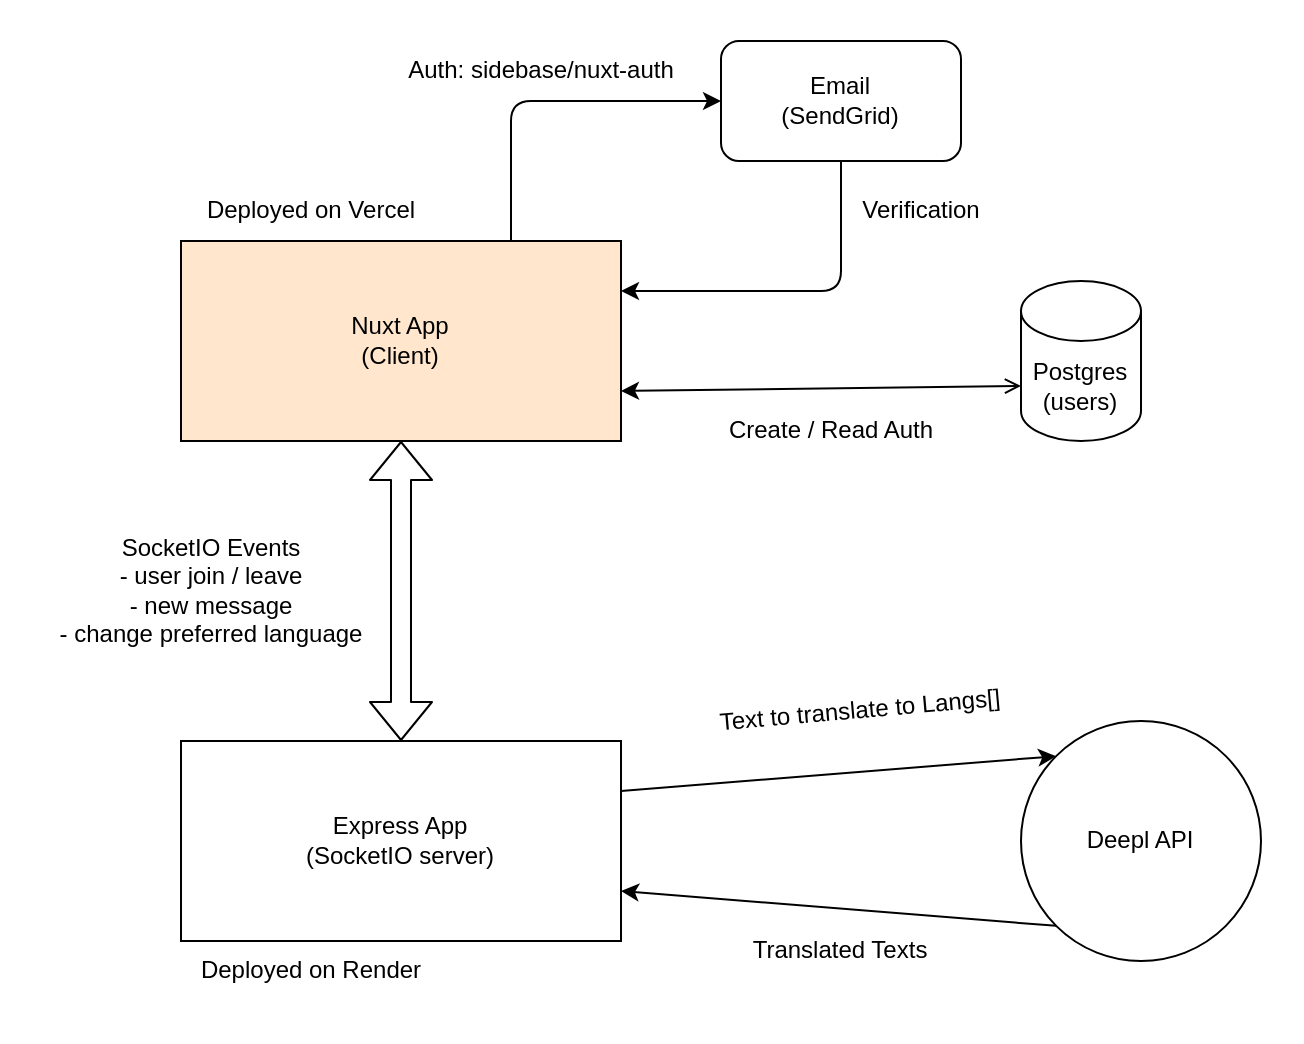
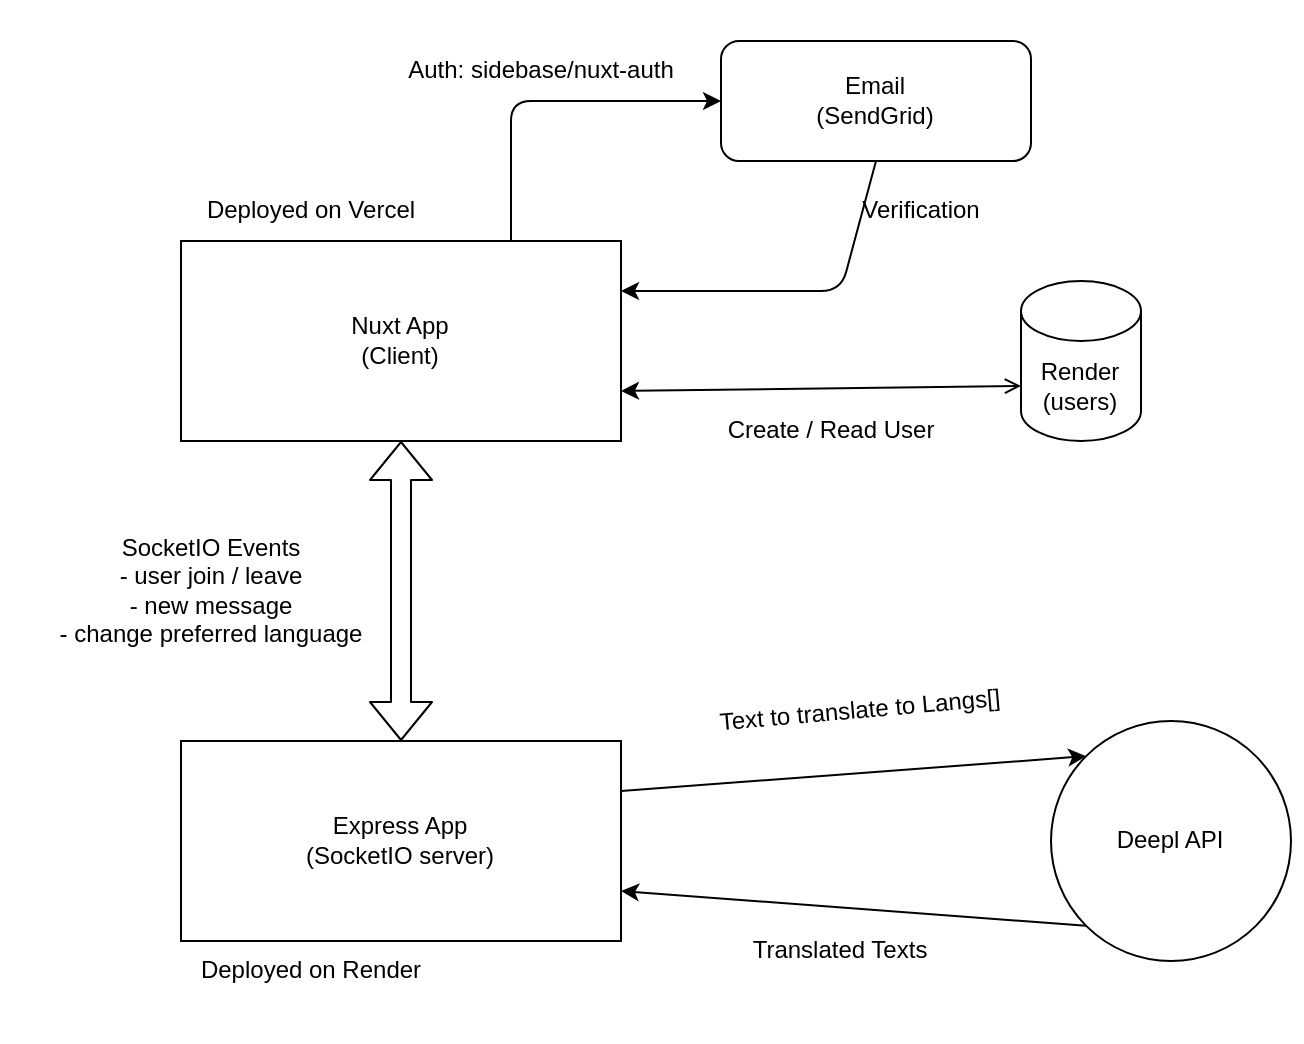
(841, 101) -> (876, 101)
(401, 341) -> (401, 341)
(1081, 387) -> (1081, 387)
(832, 431) -> (832, 431)
(1141, 841) -> (1171, 841)
